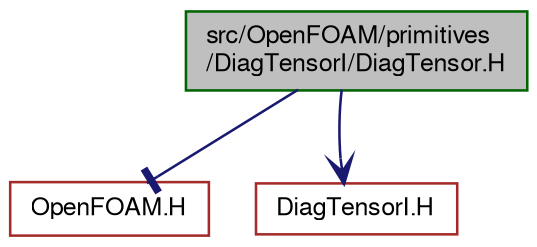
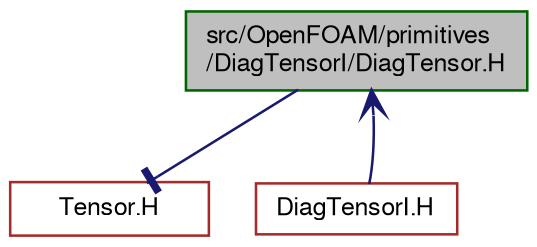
(339, 124) -> (373, 150)
(110, 209) -> (110, 209)
